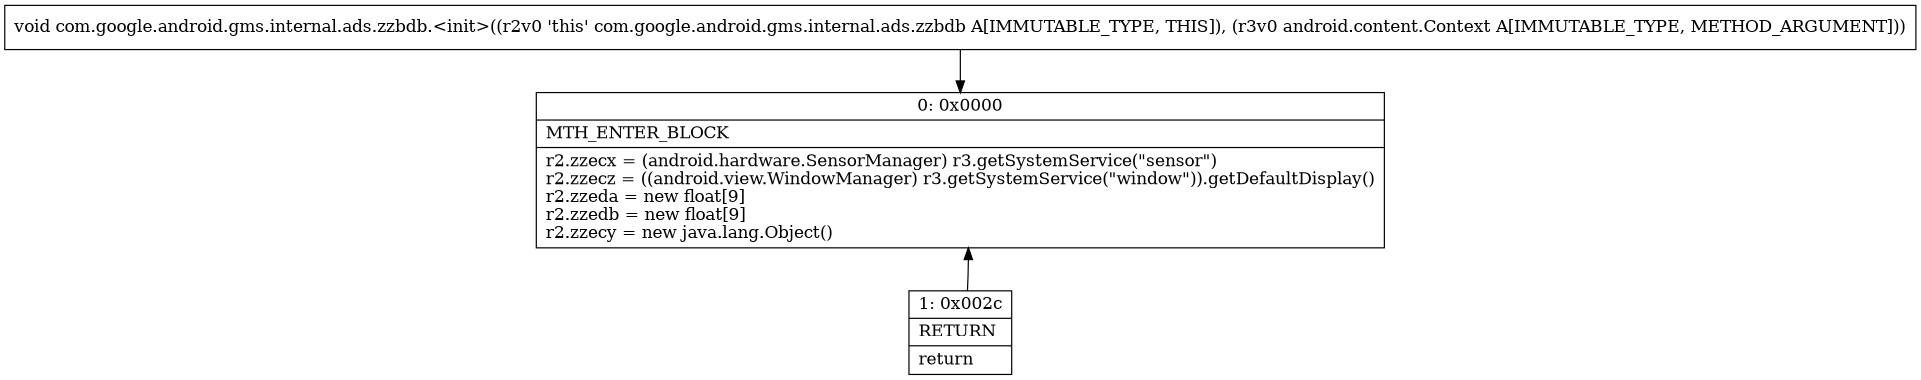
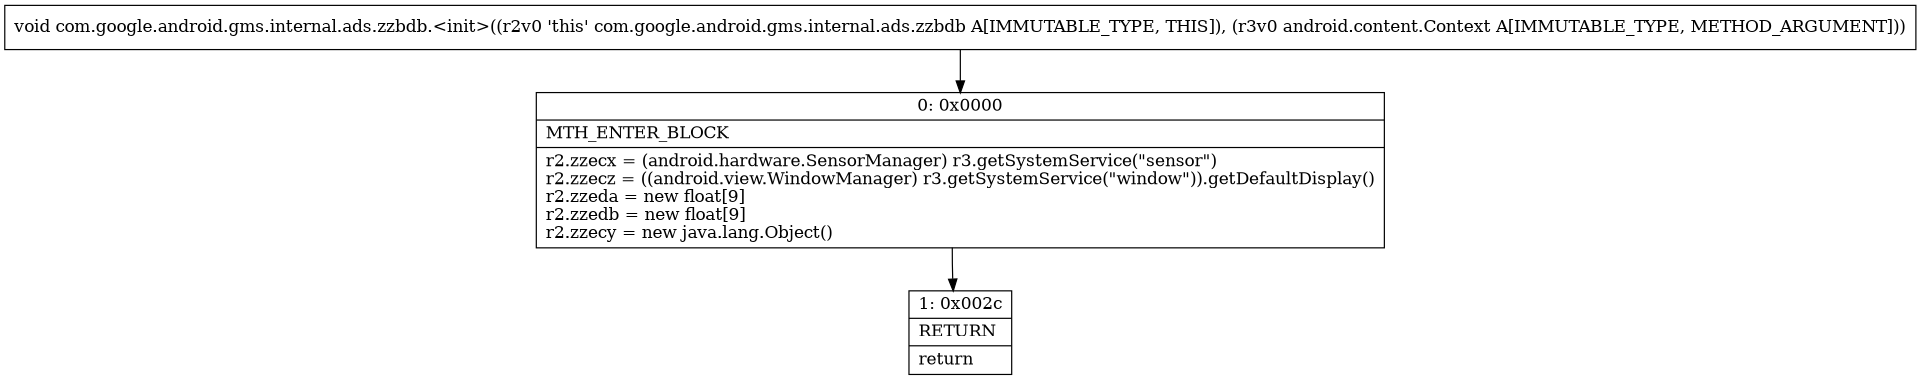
(968, 276) -> (952, 263)
